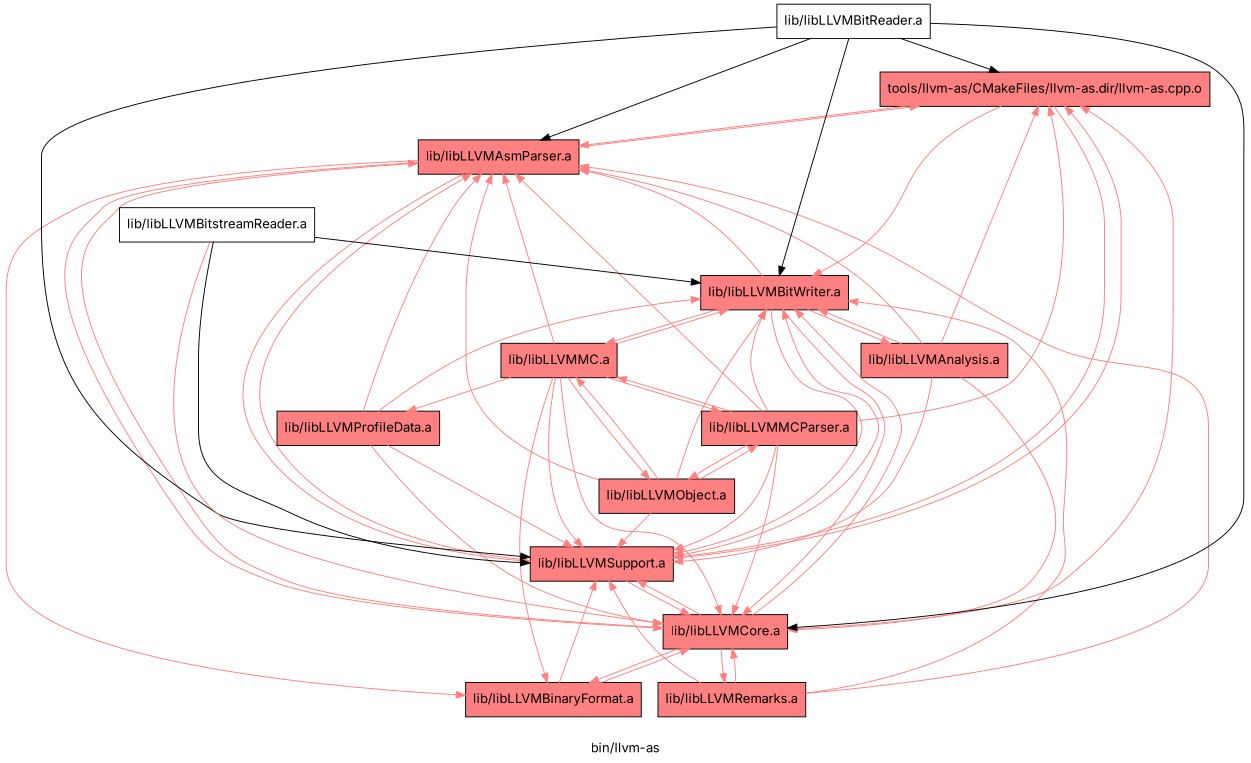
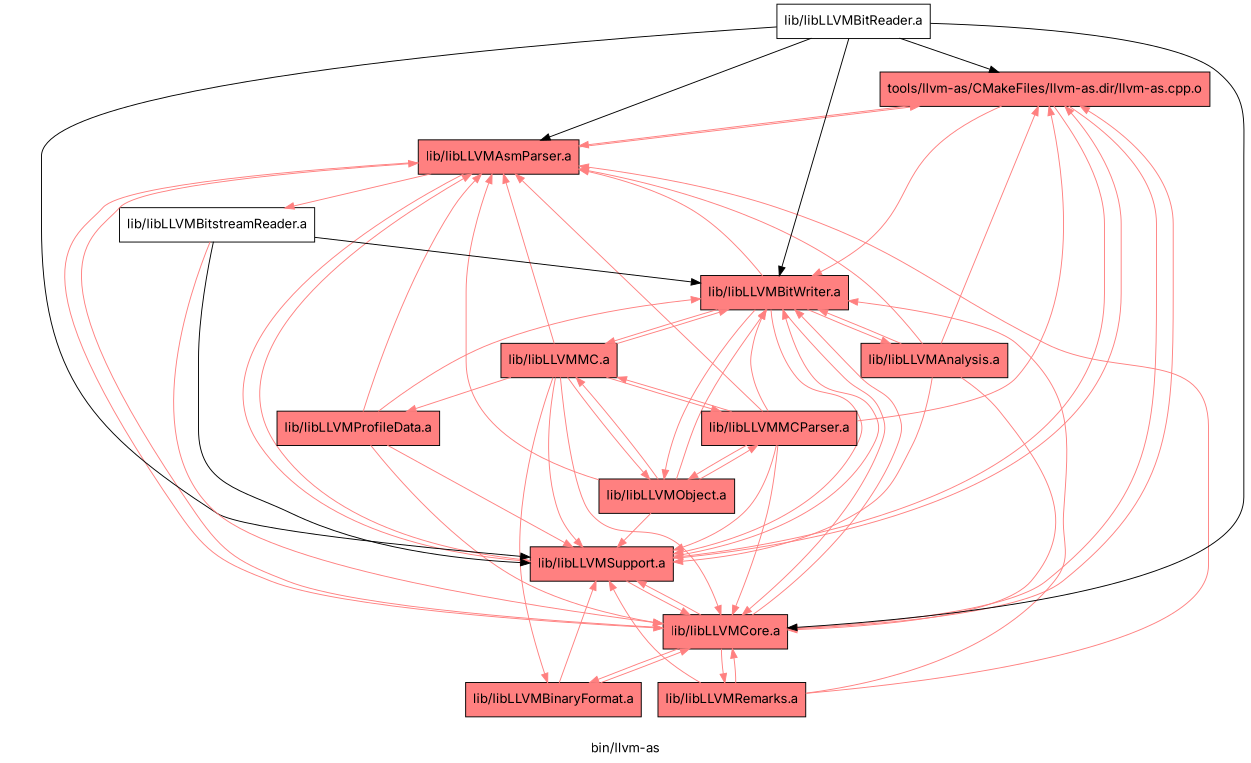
none -> (699, 384)
(6, 441) -> (363, 190)
none -> (1136, 469)
